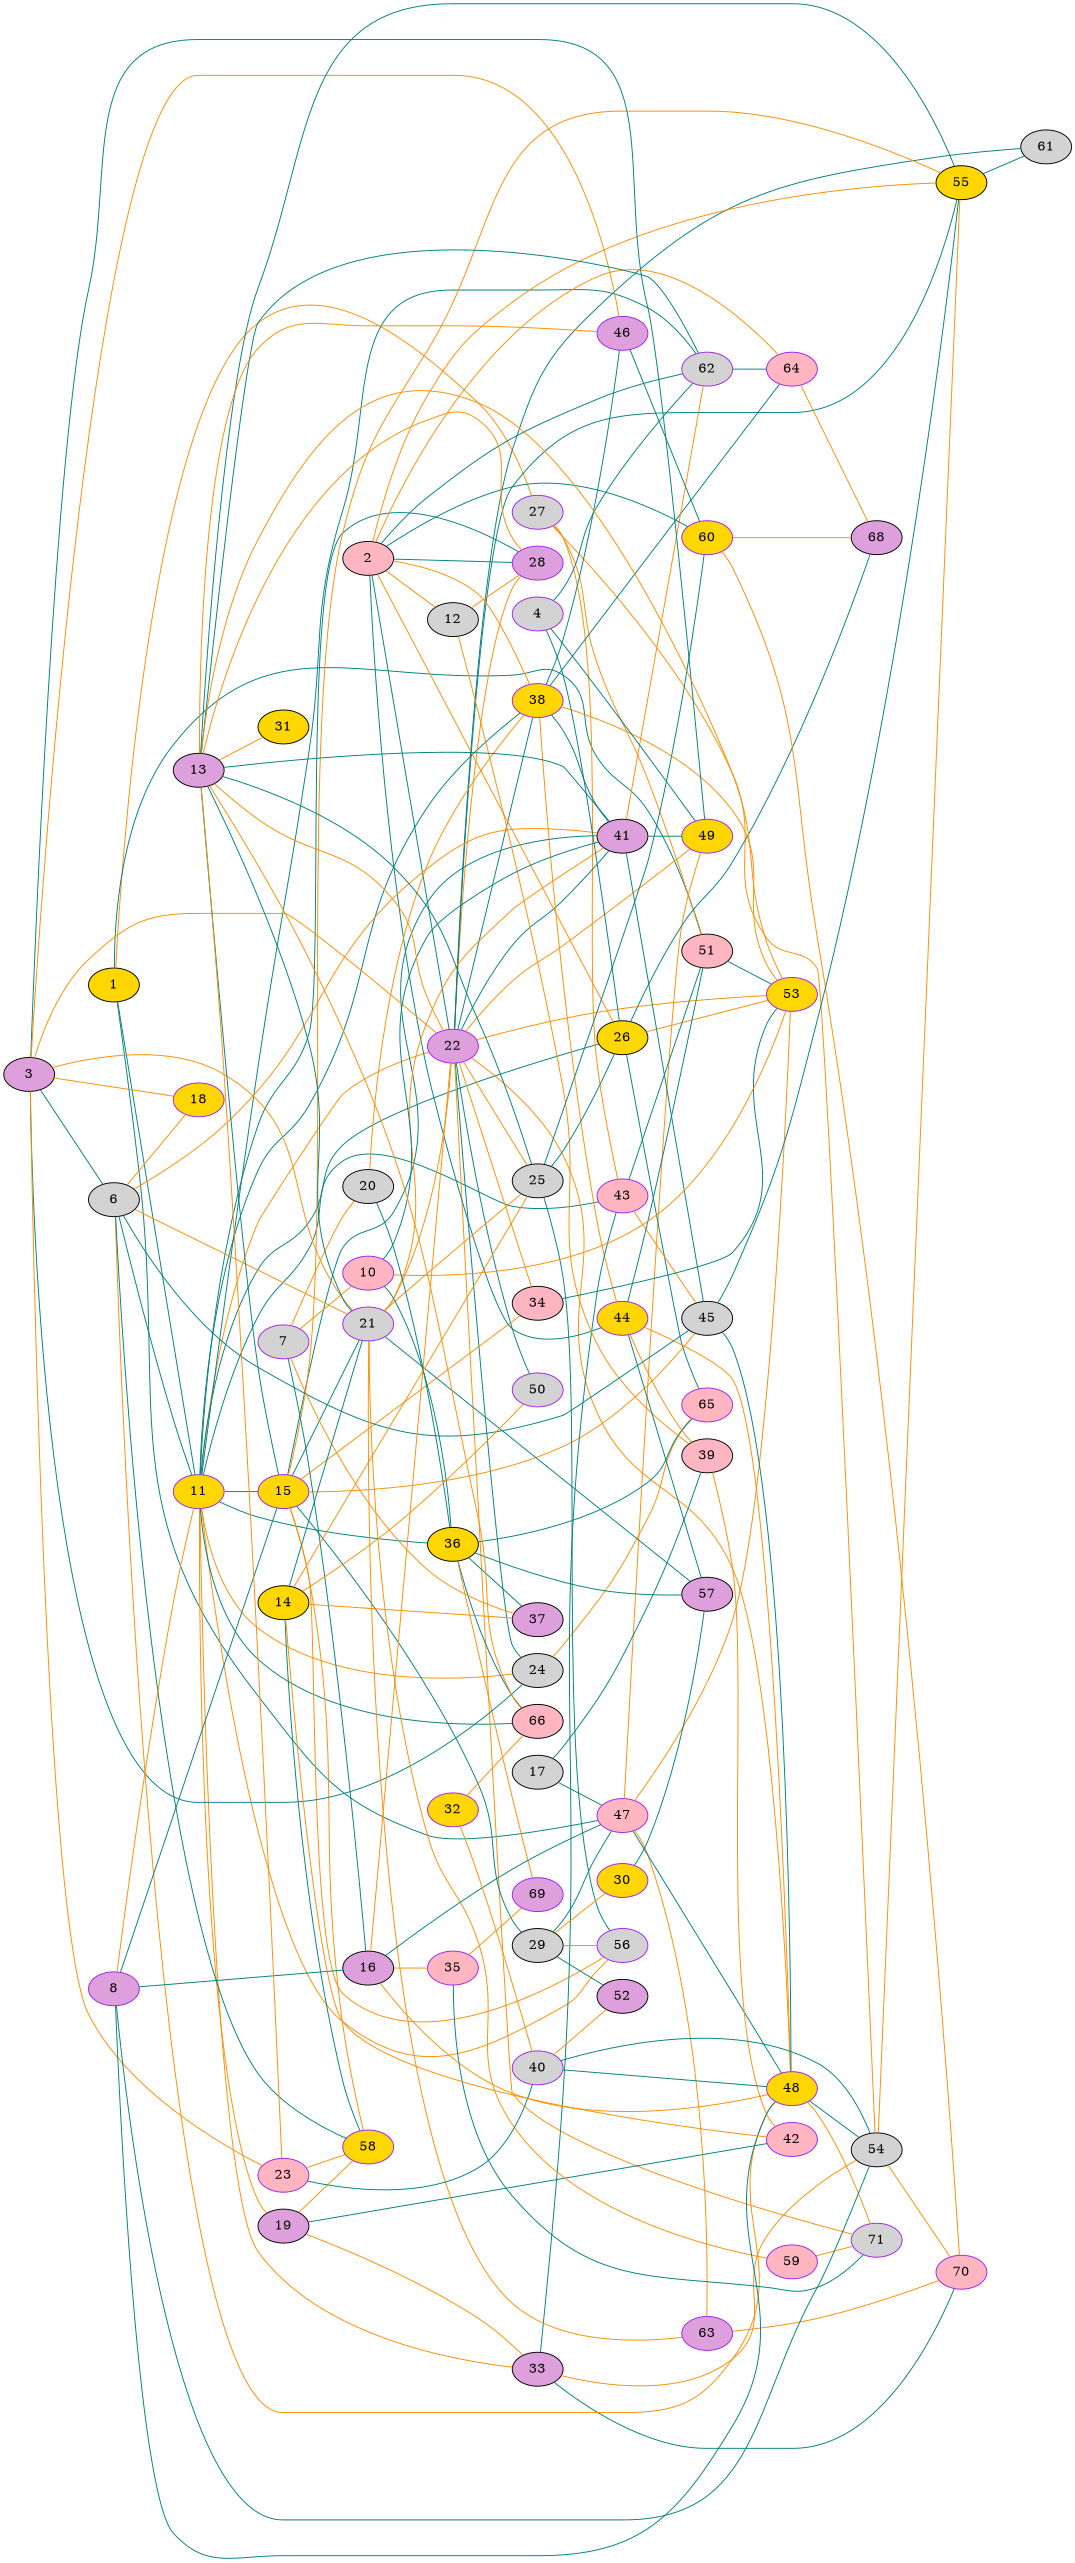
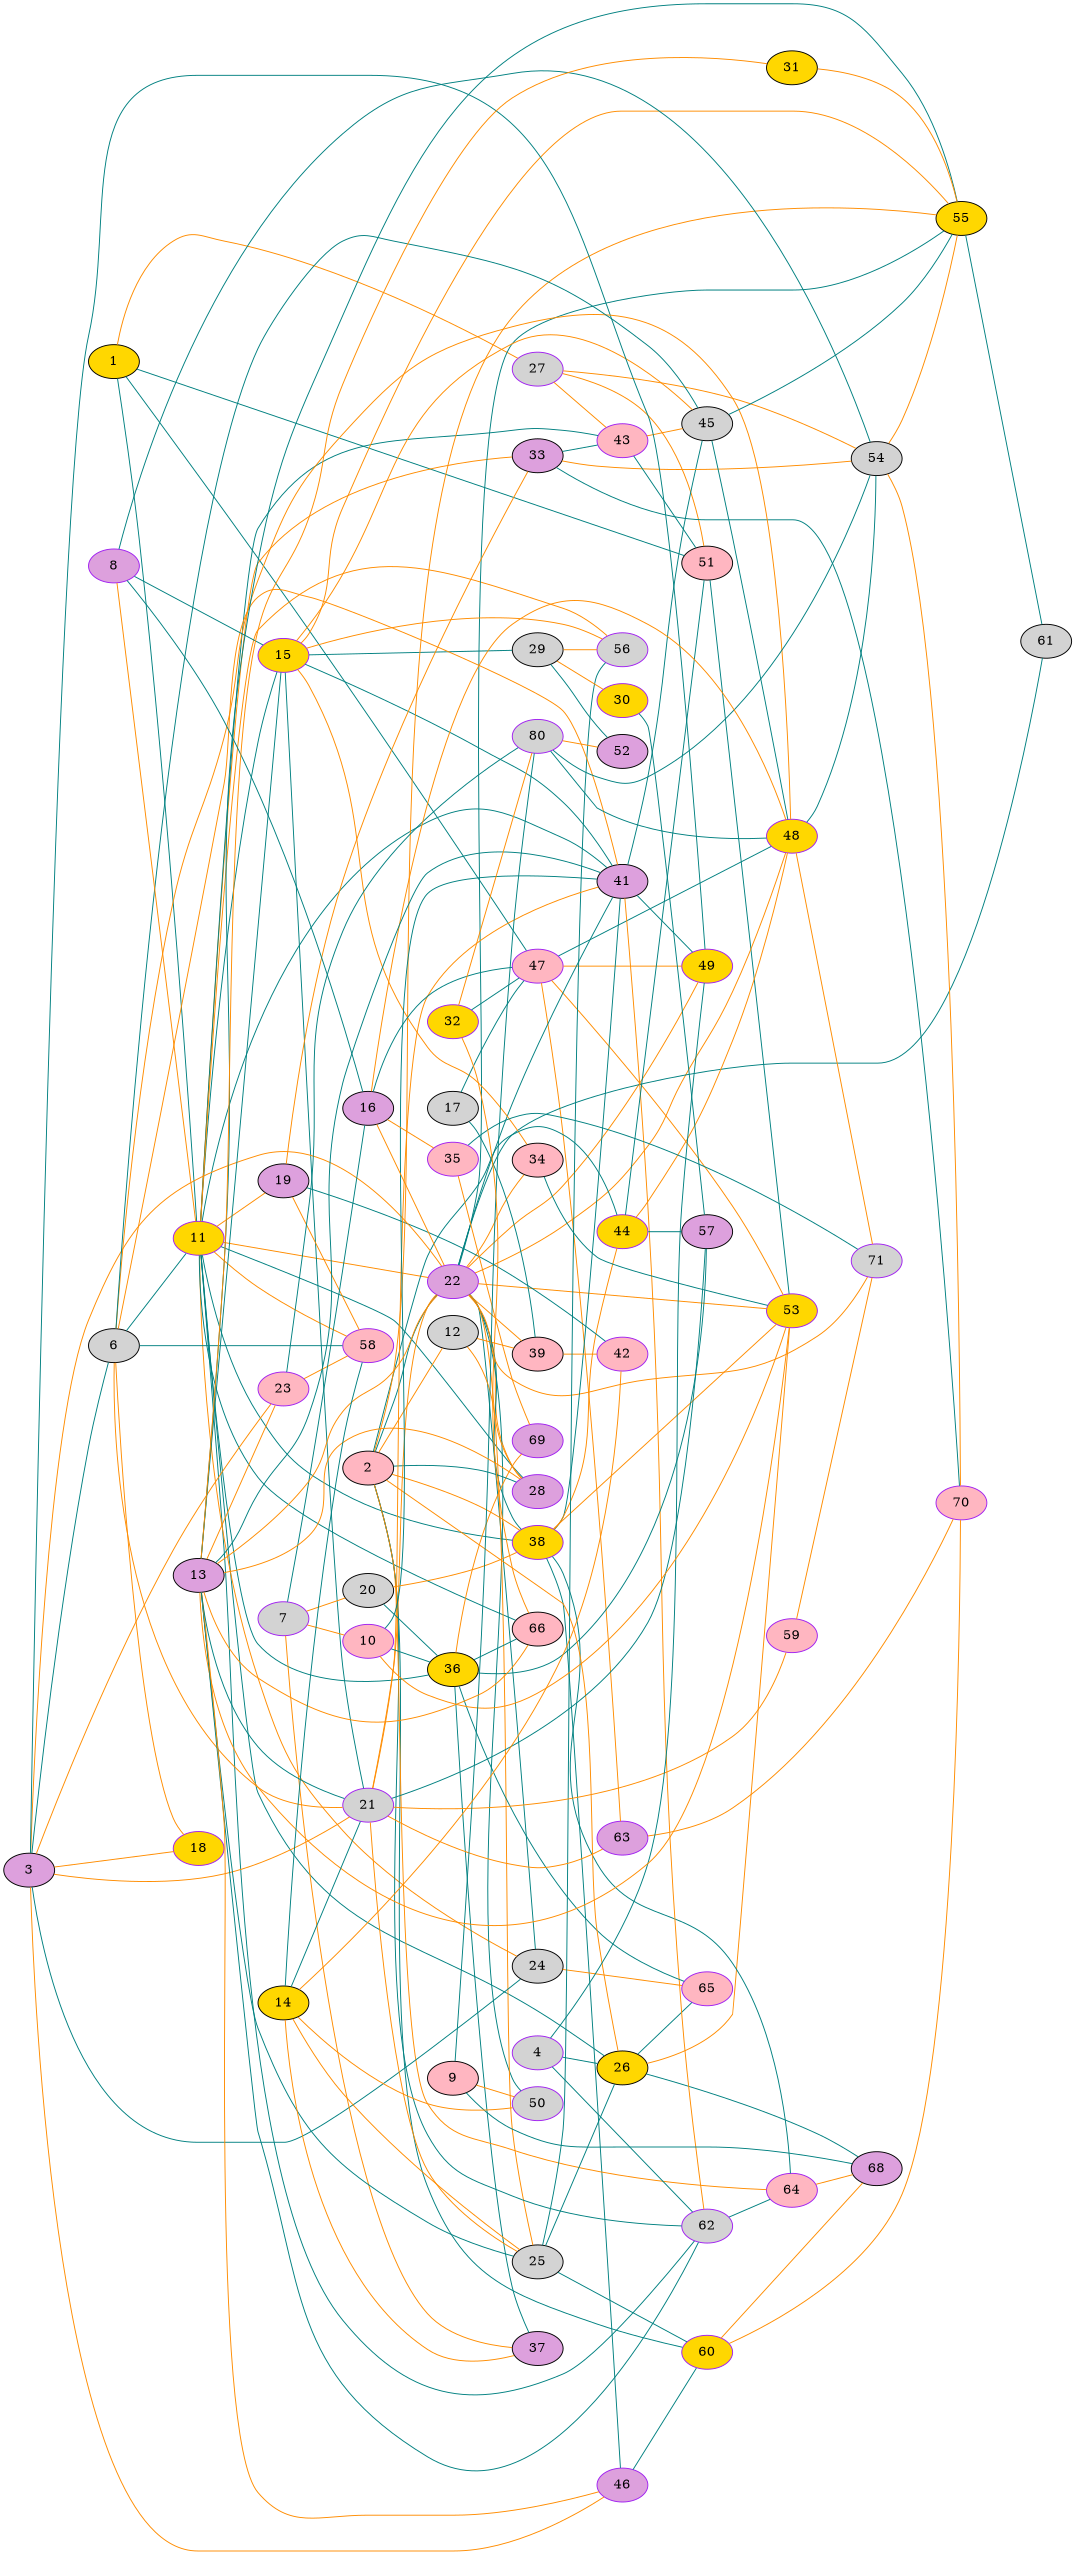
none -> (912, 108)
none -> (323, 912)
(657, 1391) -> (503, 1325)
(329, 1818) -> (277, 1299)
(584, 1882) -> (495, 994)
(538, 2068) -> (538, 736)
none -> (453, 2078)
(368, 2147) -> (368, 1346)
(378, 2556) -> none
